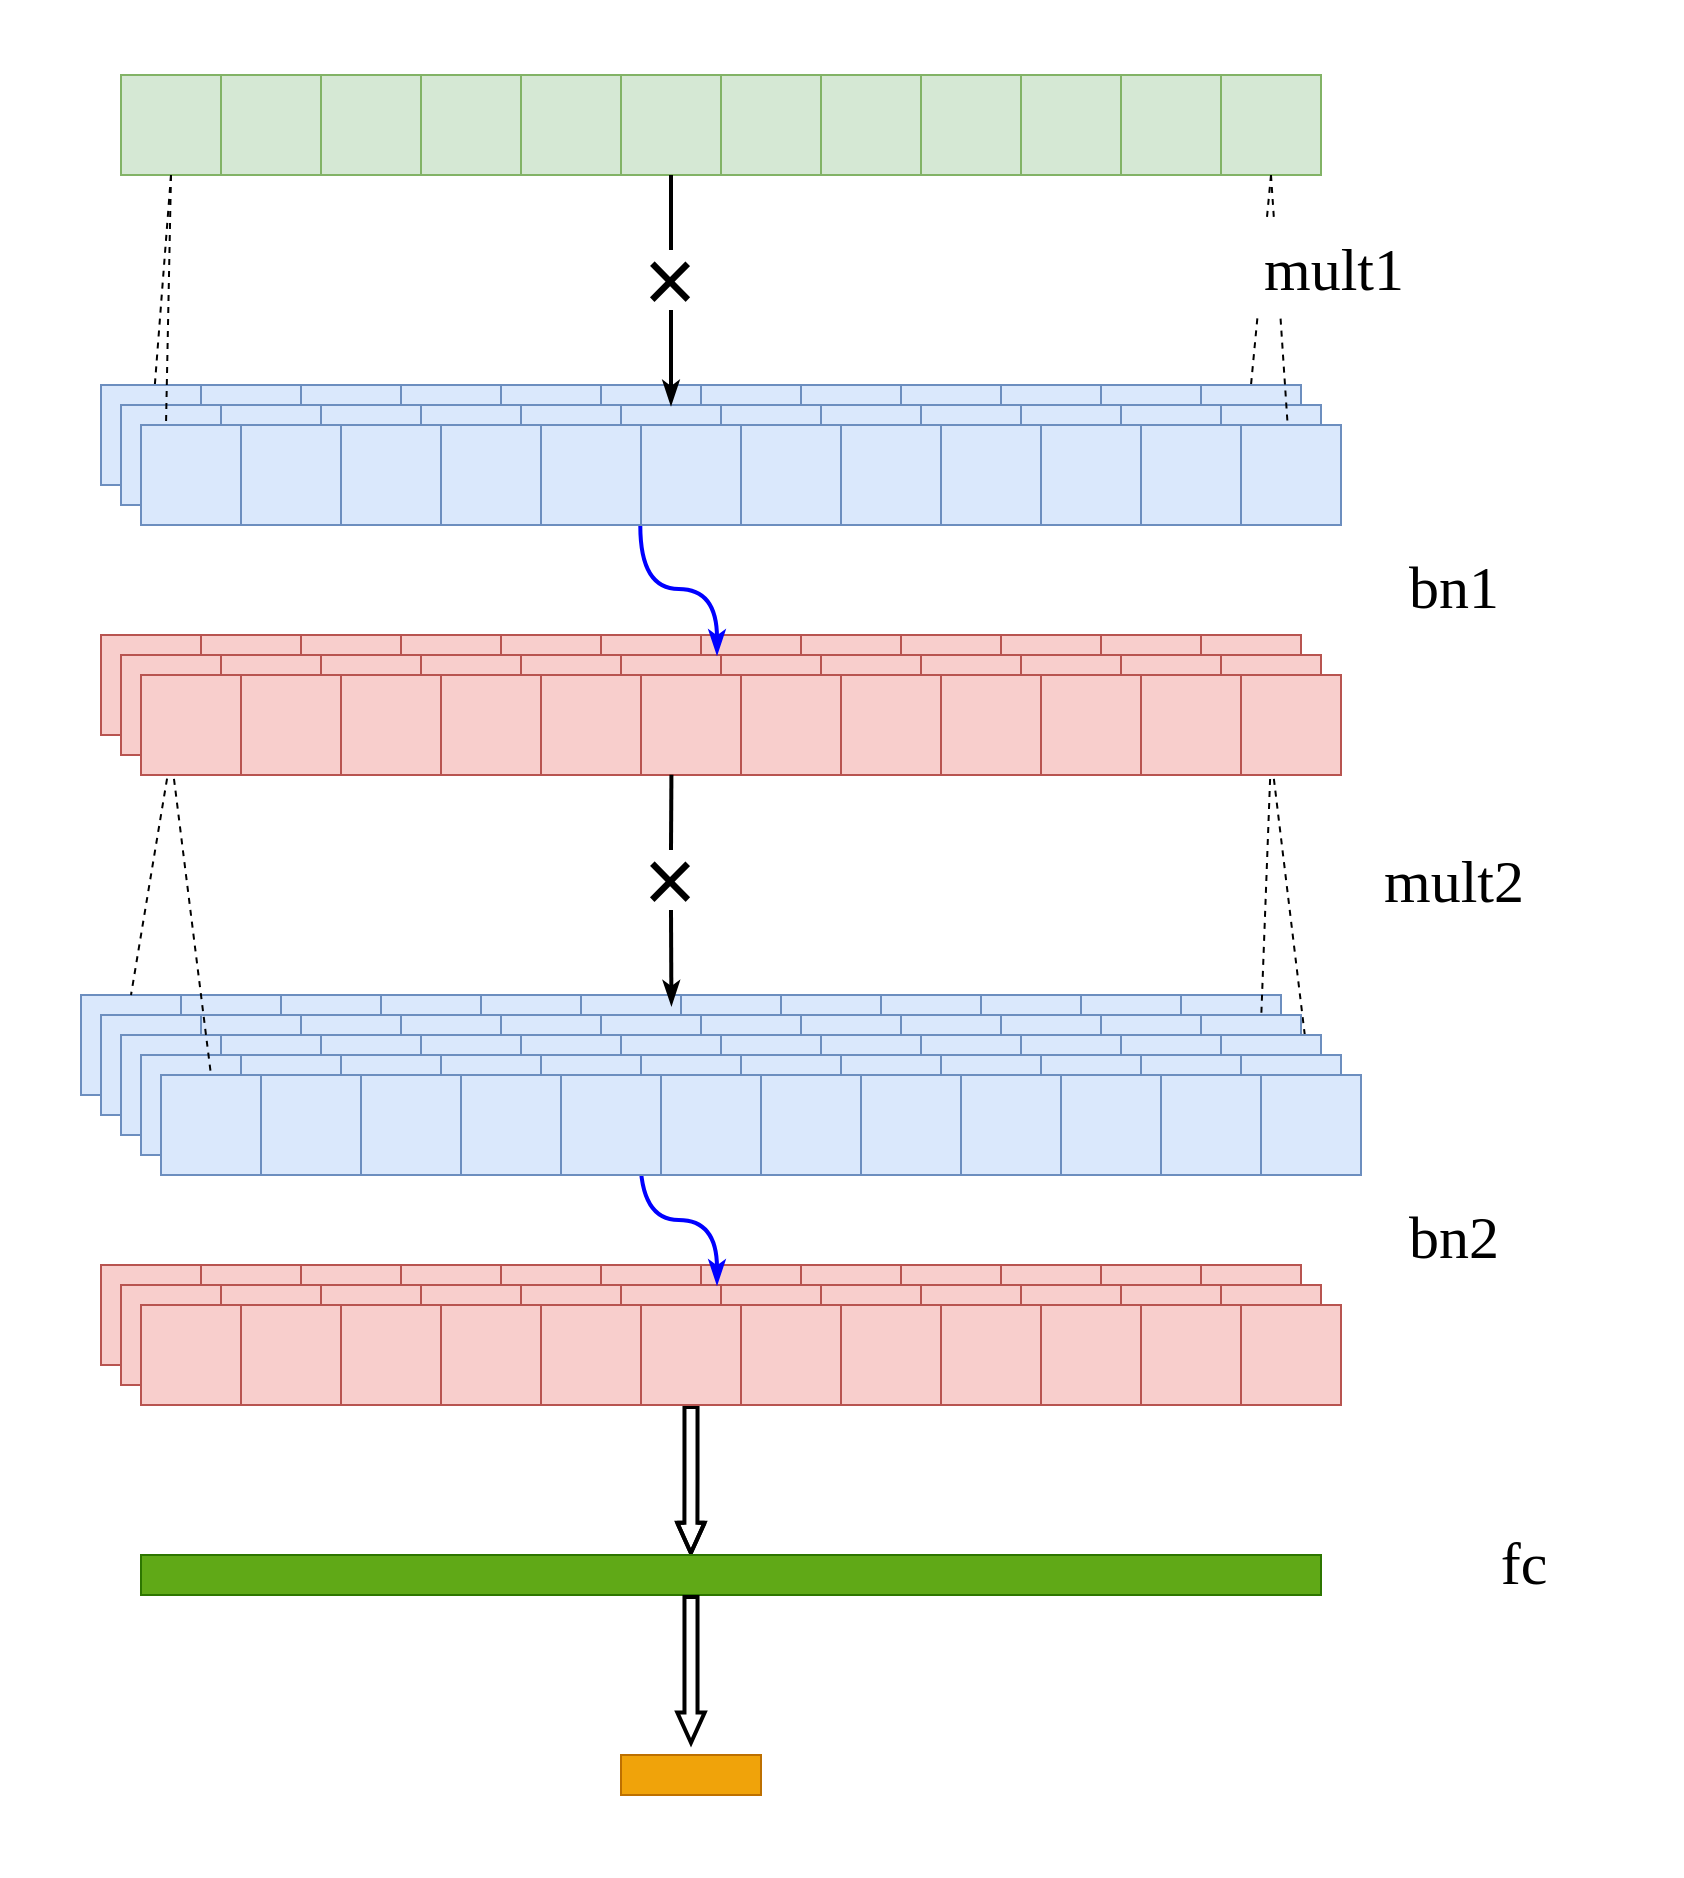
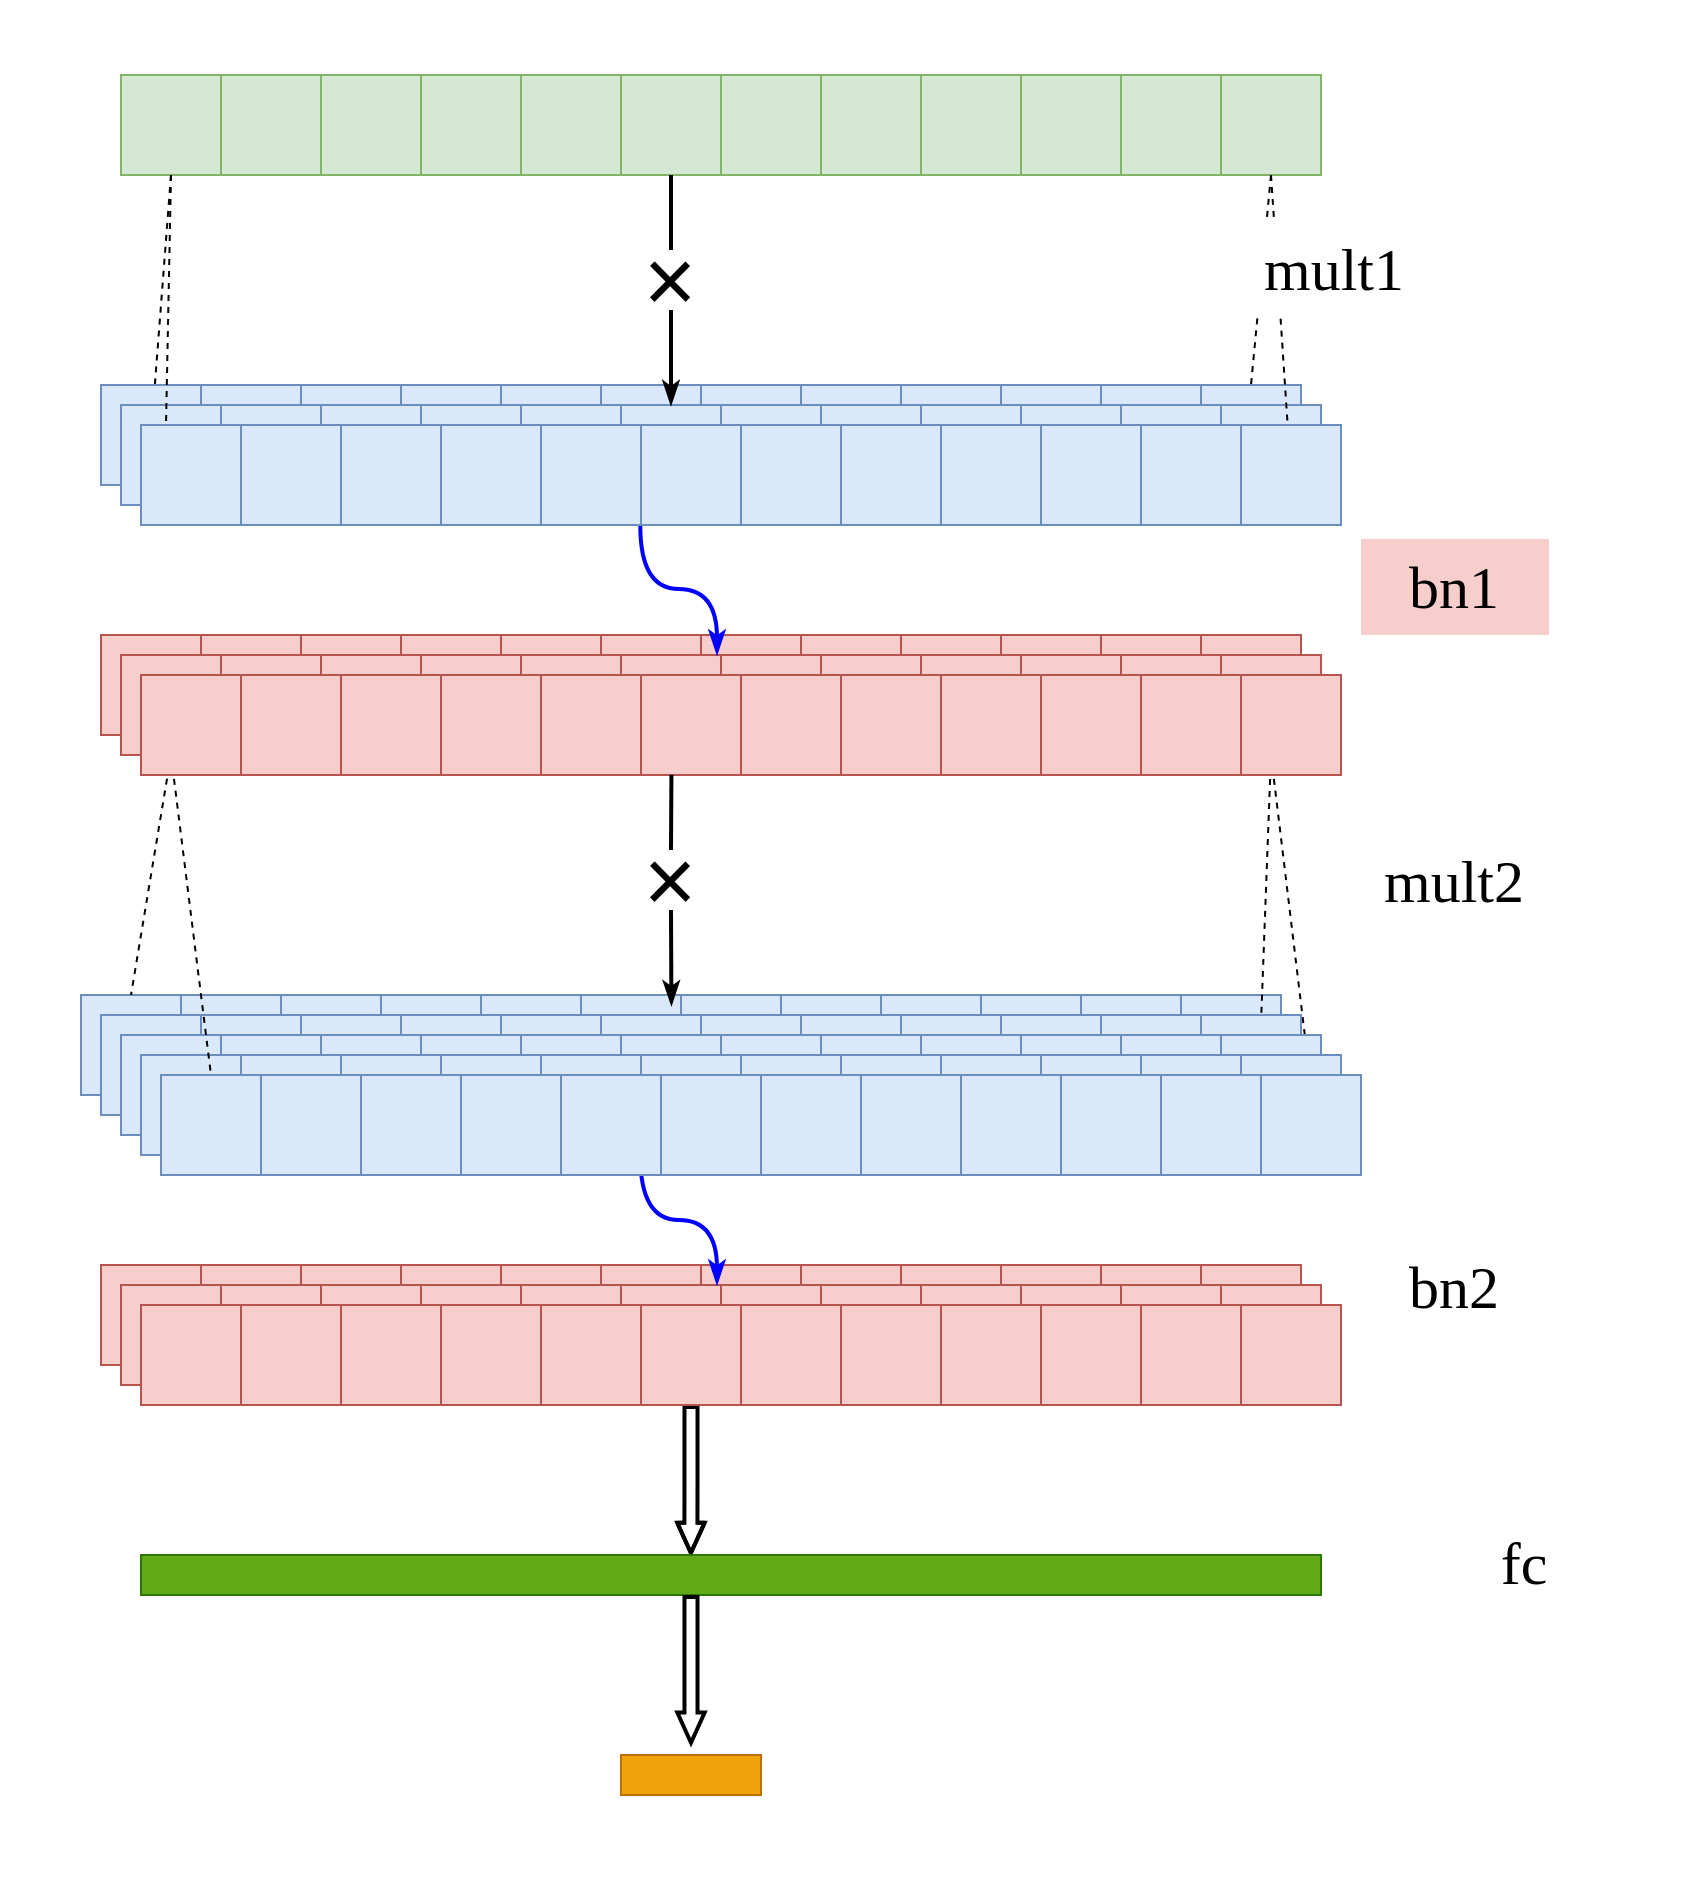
(1455, 587) -> (1455, 587)
(1455, 1237) -> (1455, 1287)
